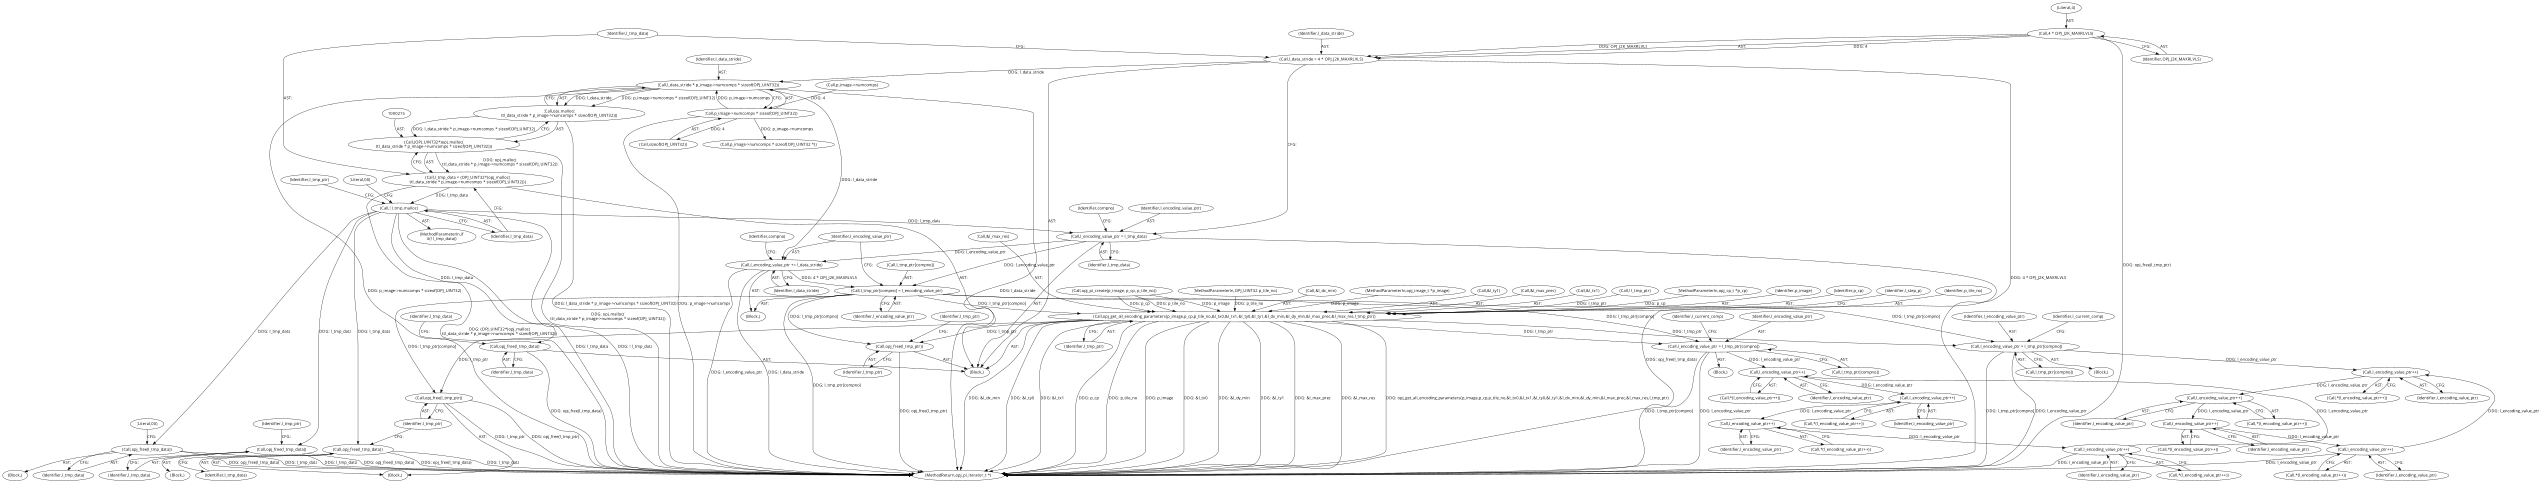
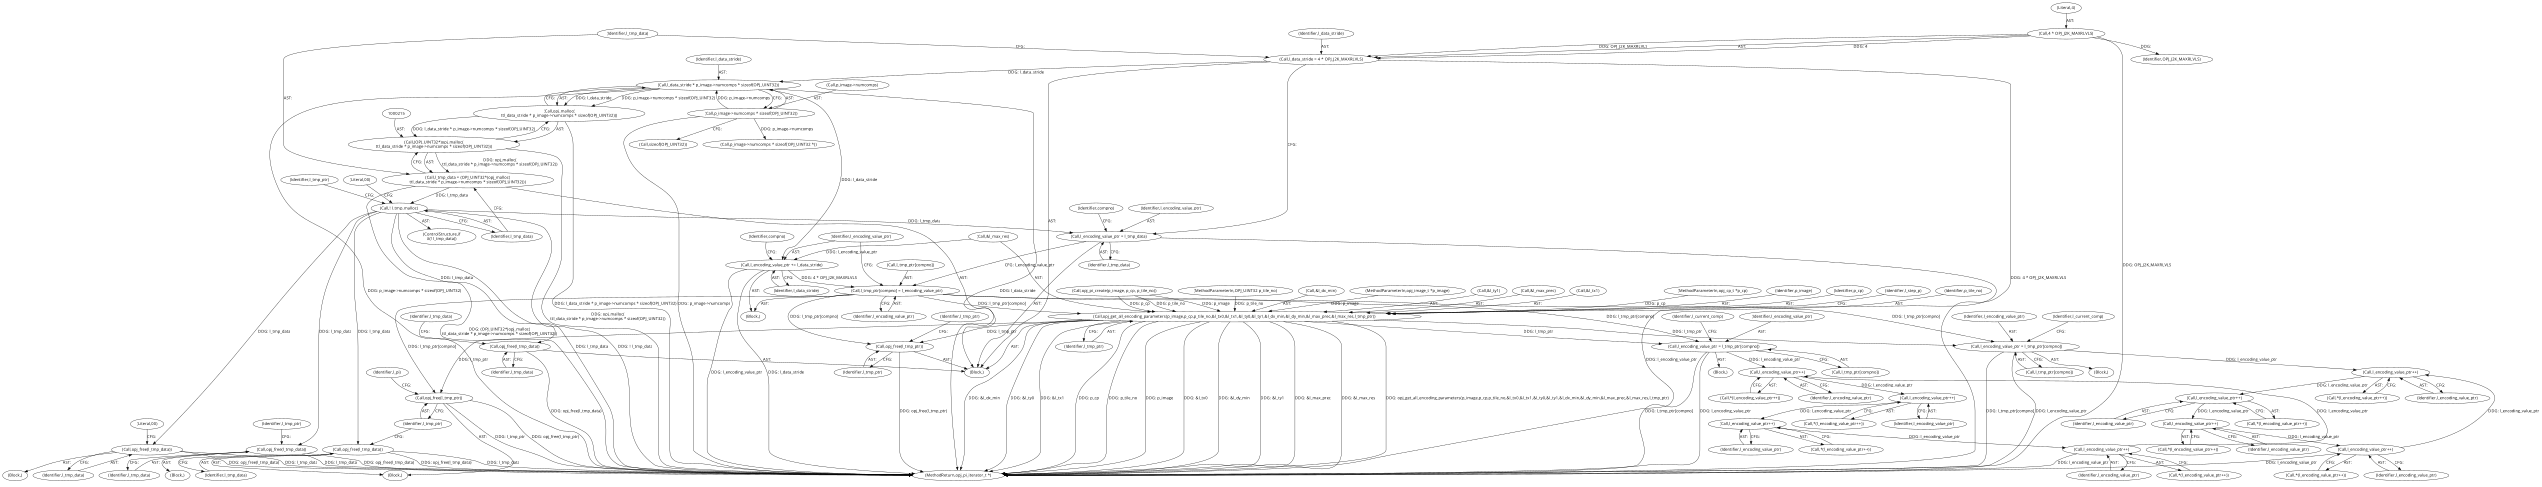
(2137, 40) -> none
(2147, 47) -> (2147, 47)
(818, 98) -> (818, 98)
(693, 126) -> none
(718, 129) -> (718, 129)
(442, 237) -> (442, 237)
(948, 251) -> (883, 246)
(1030, 265) -> (1030, 265)
(2147, 265) -> (2147, 265)
(1635, 291) -> none
(1672, 360) -> (1672, 360)
none -> (387, 373)
(813, 396) -> none
